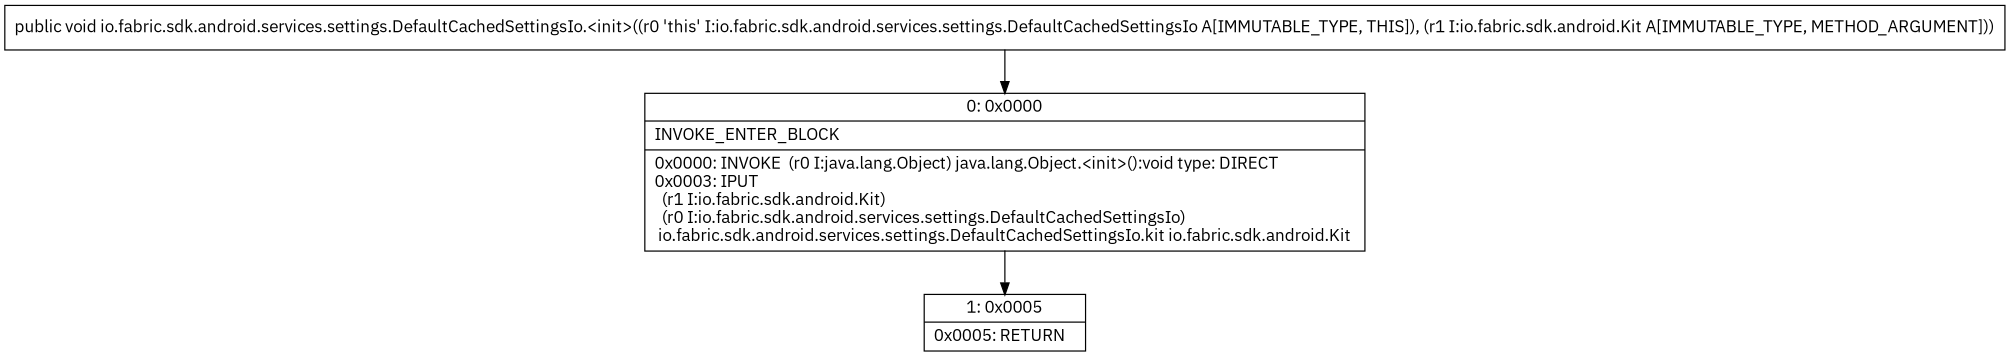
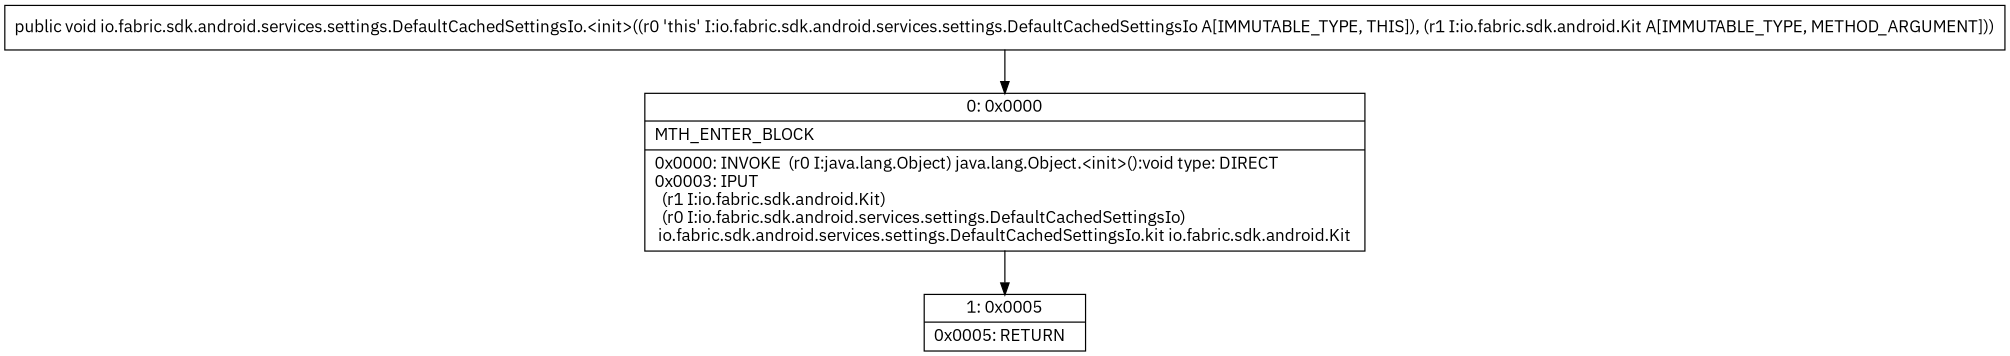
(747, 135) -> (735, 135)
